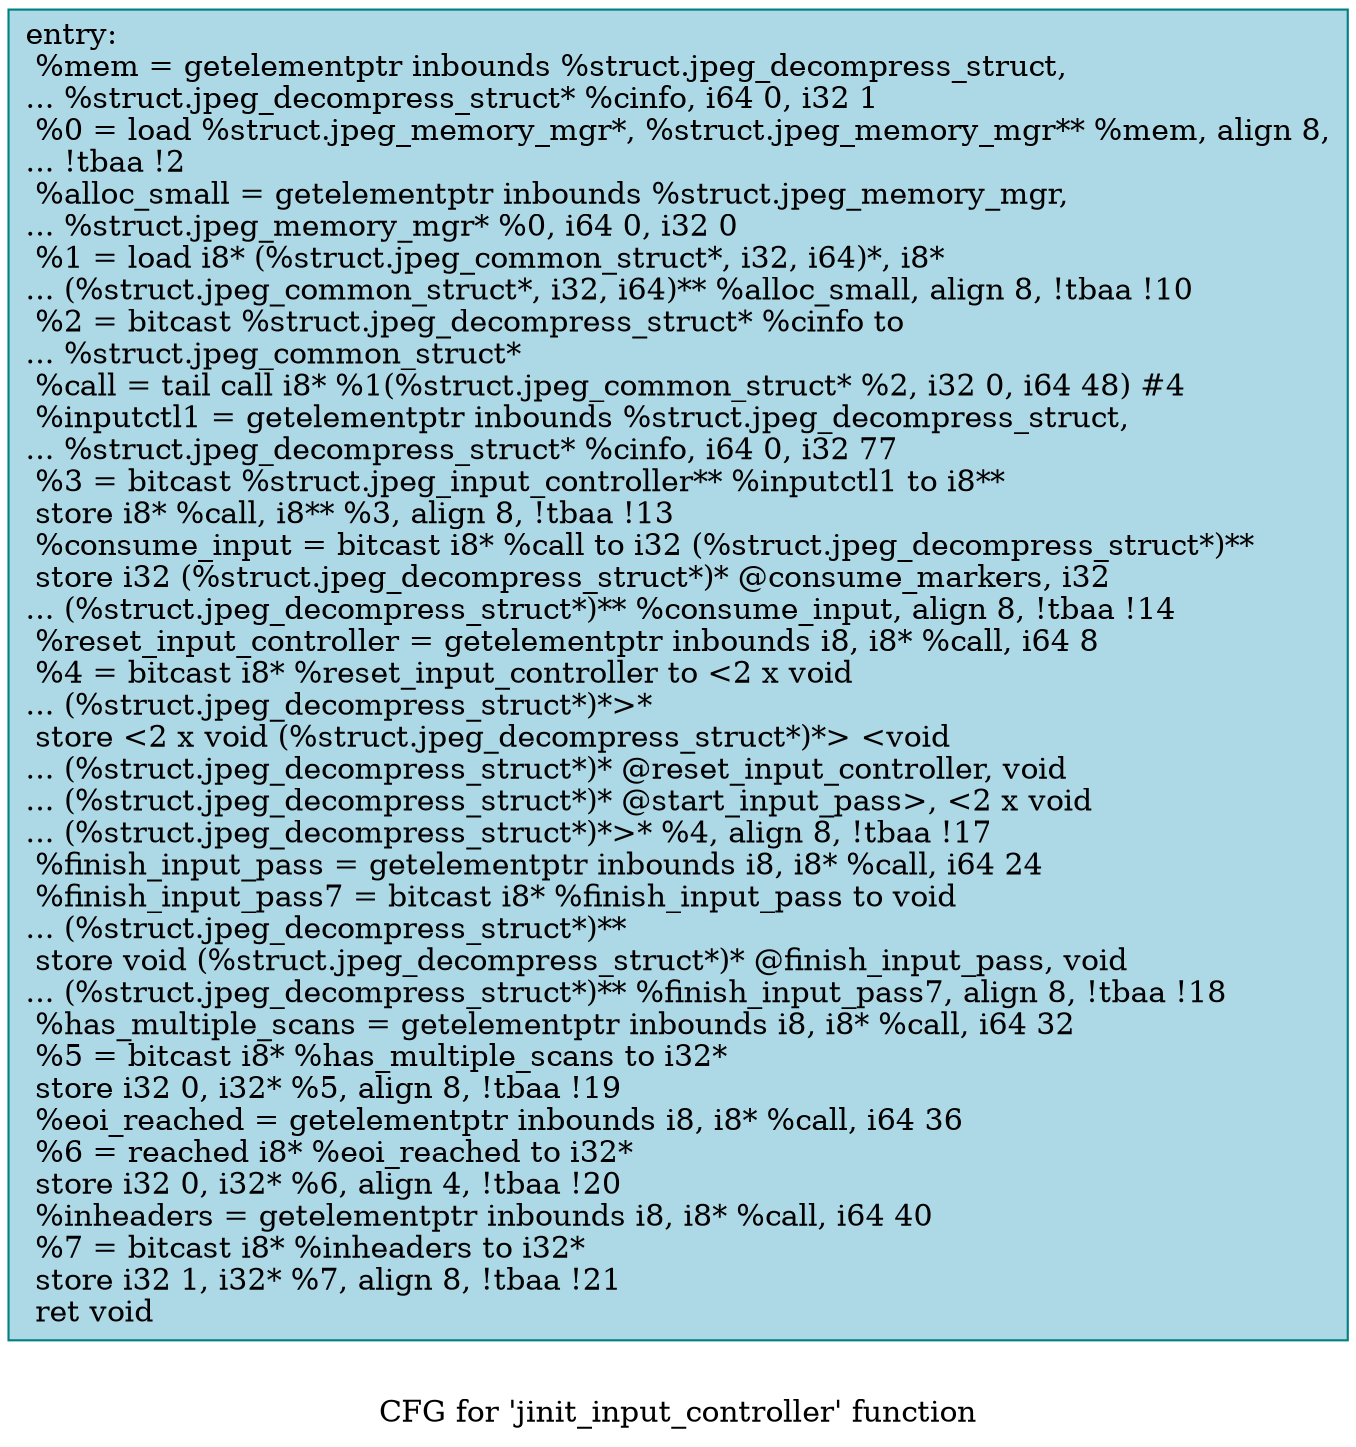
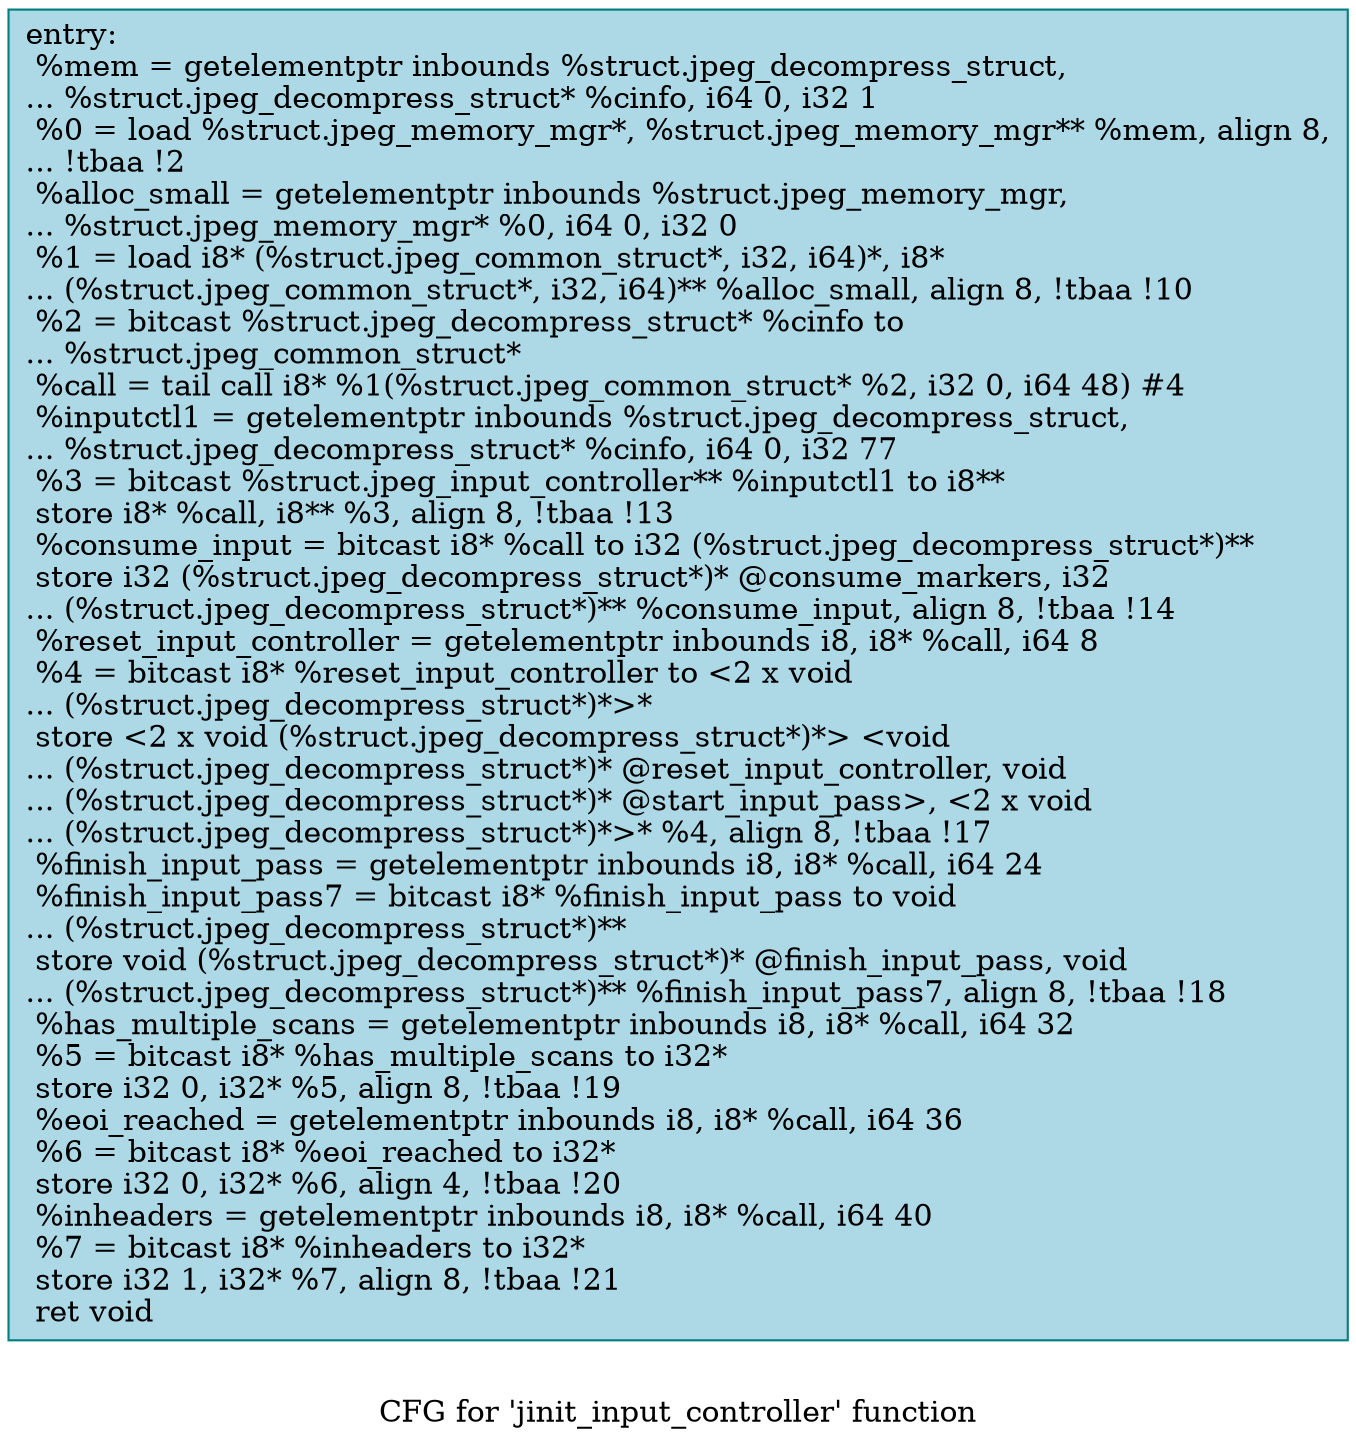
(330, 1153) -> (320, 1153)
